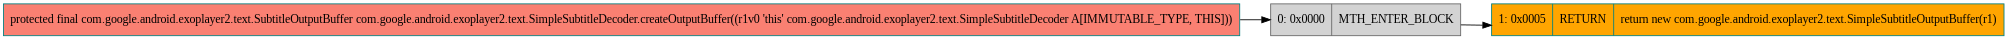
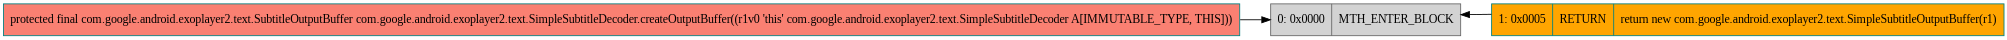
(1472, 25) -> (1480, 14)
